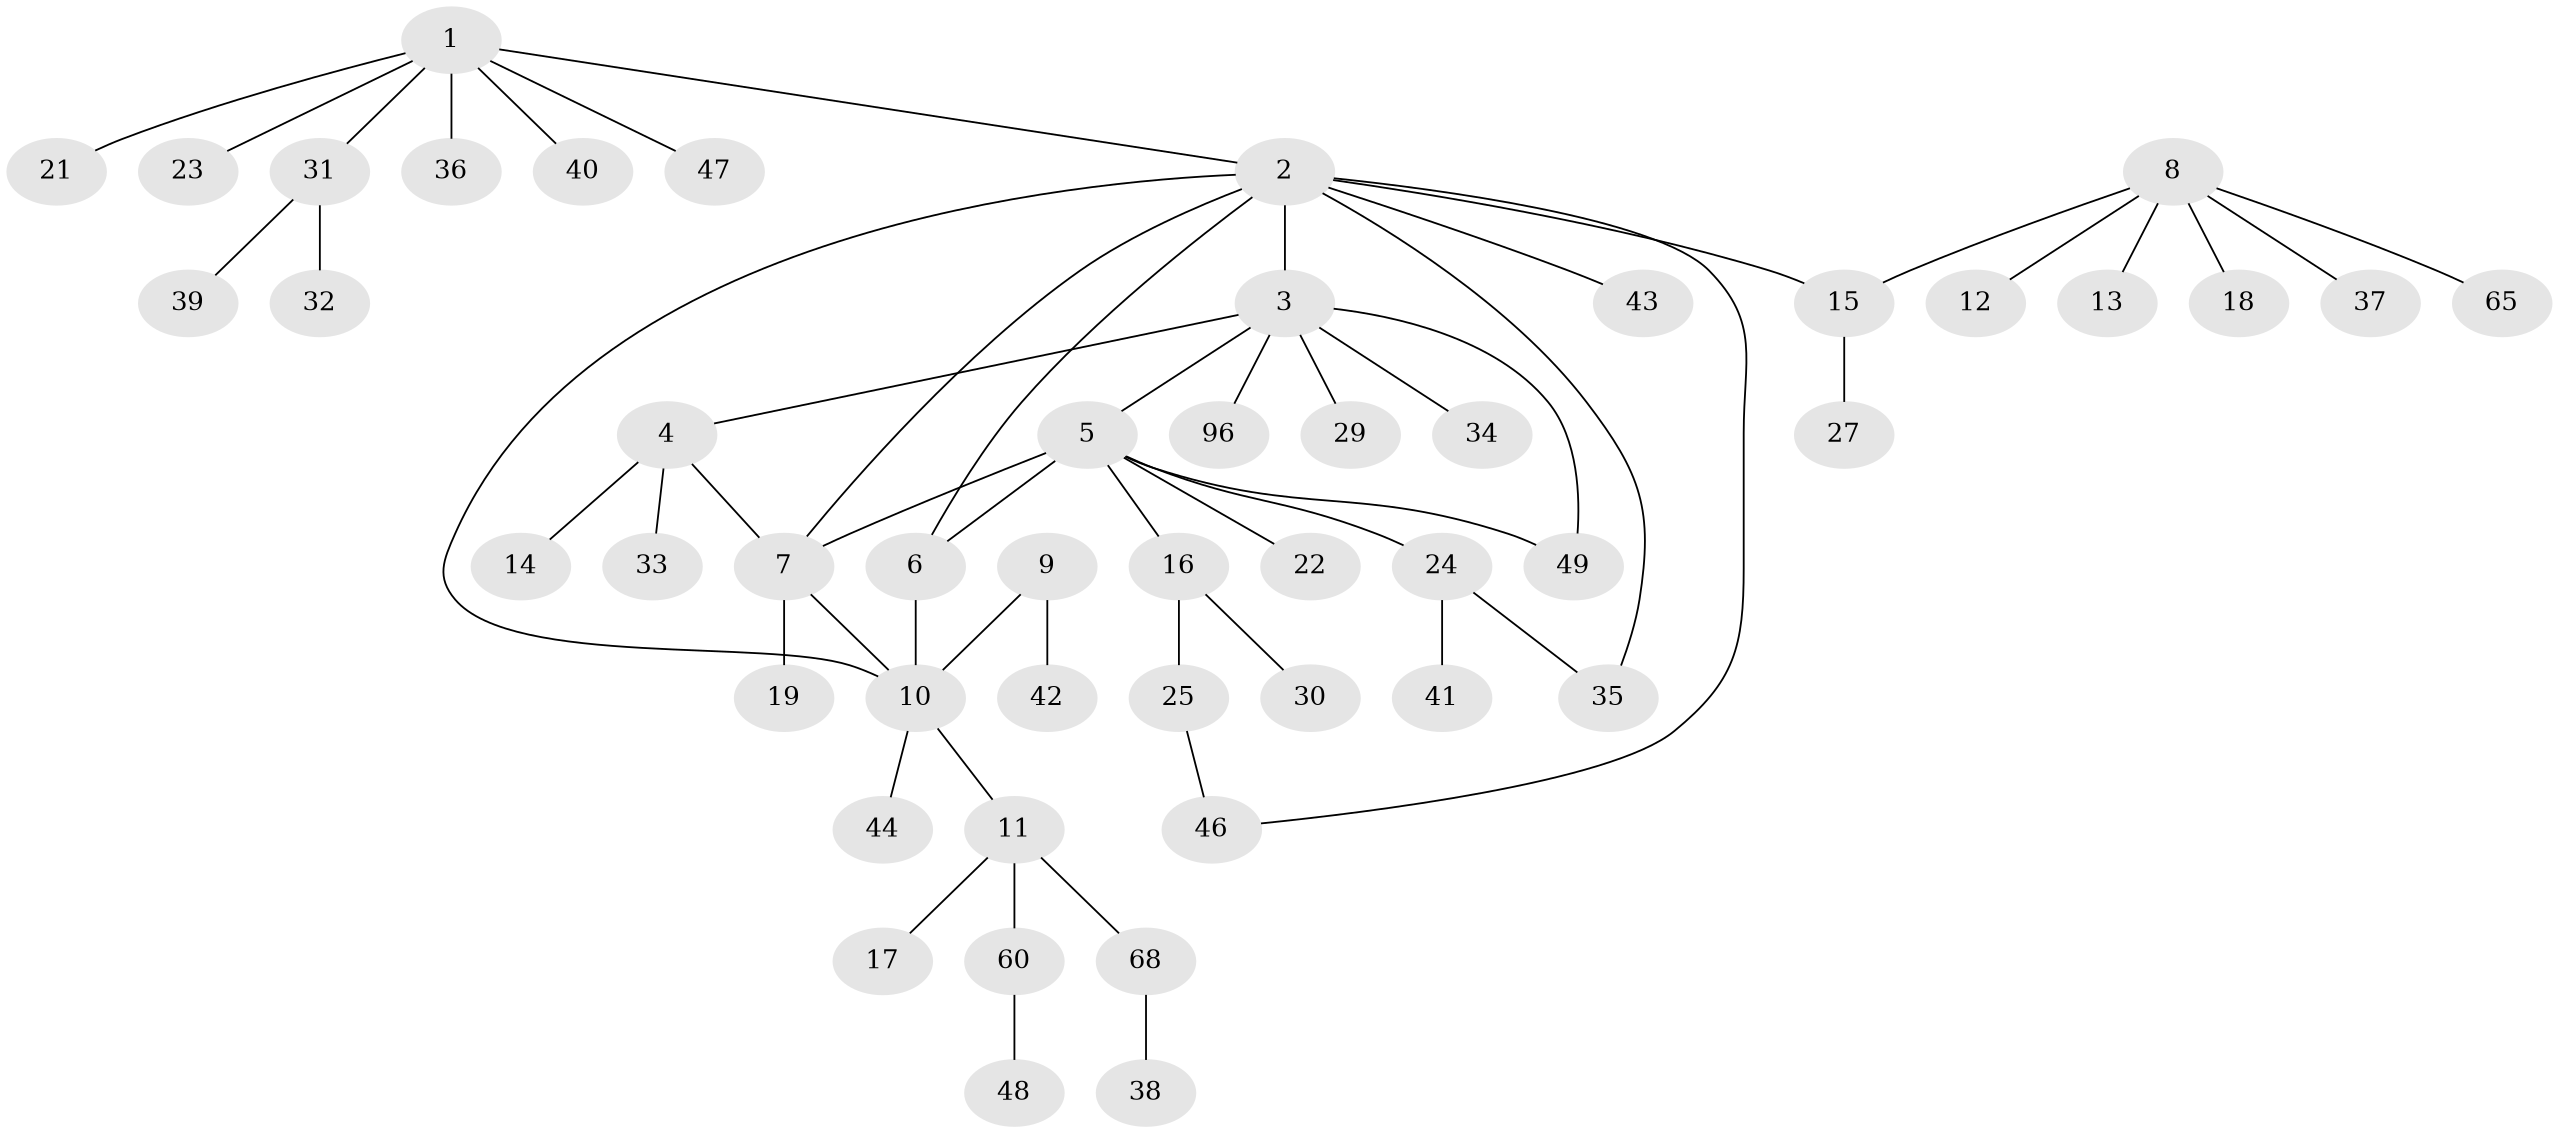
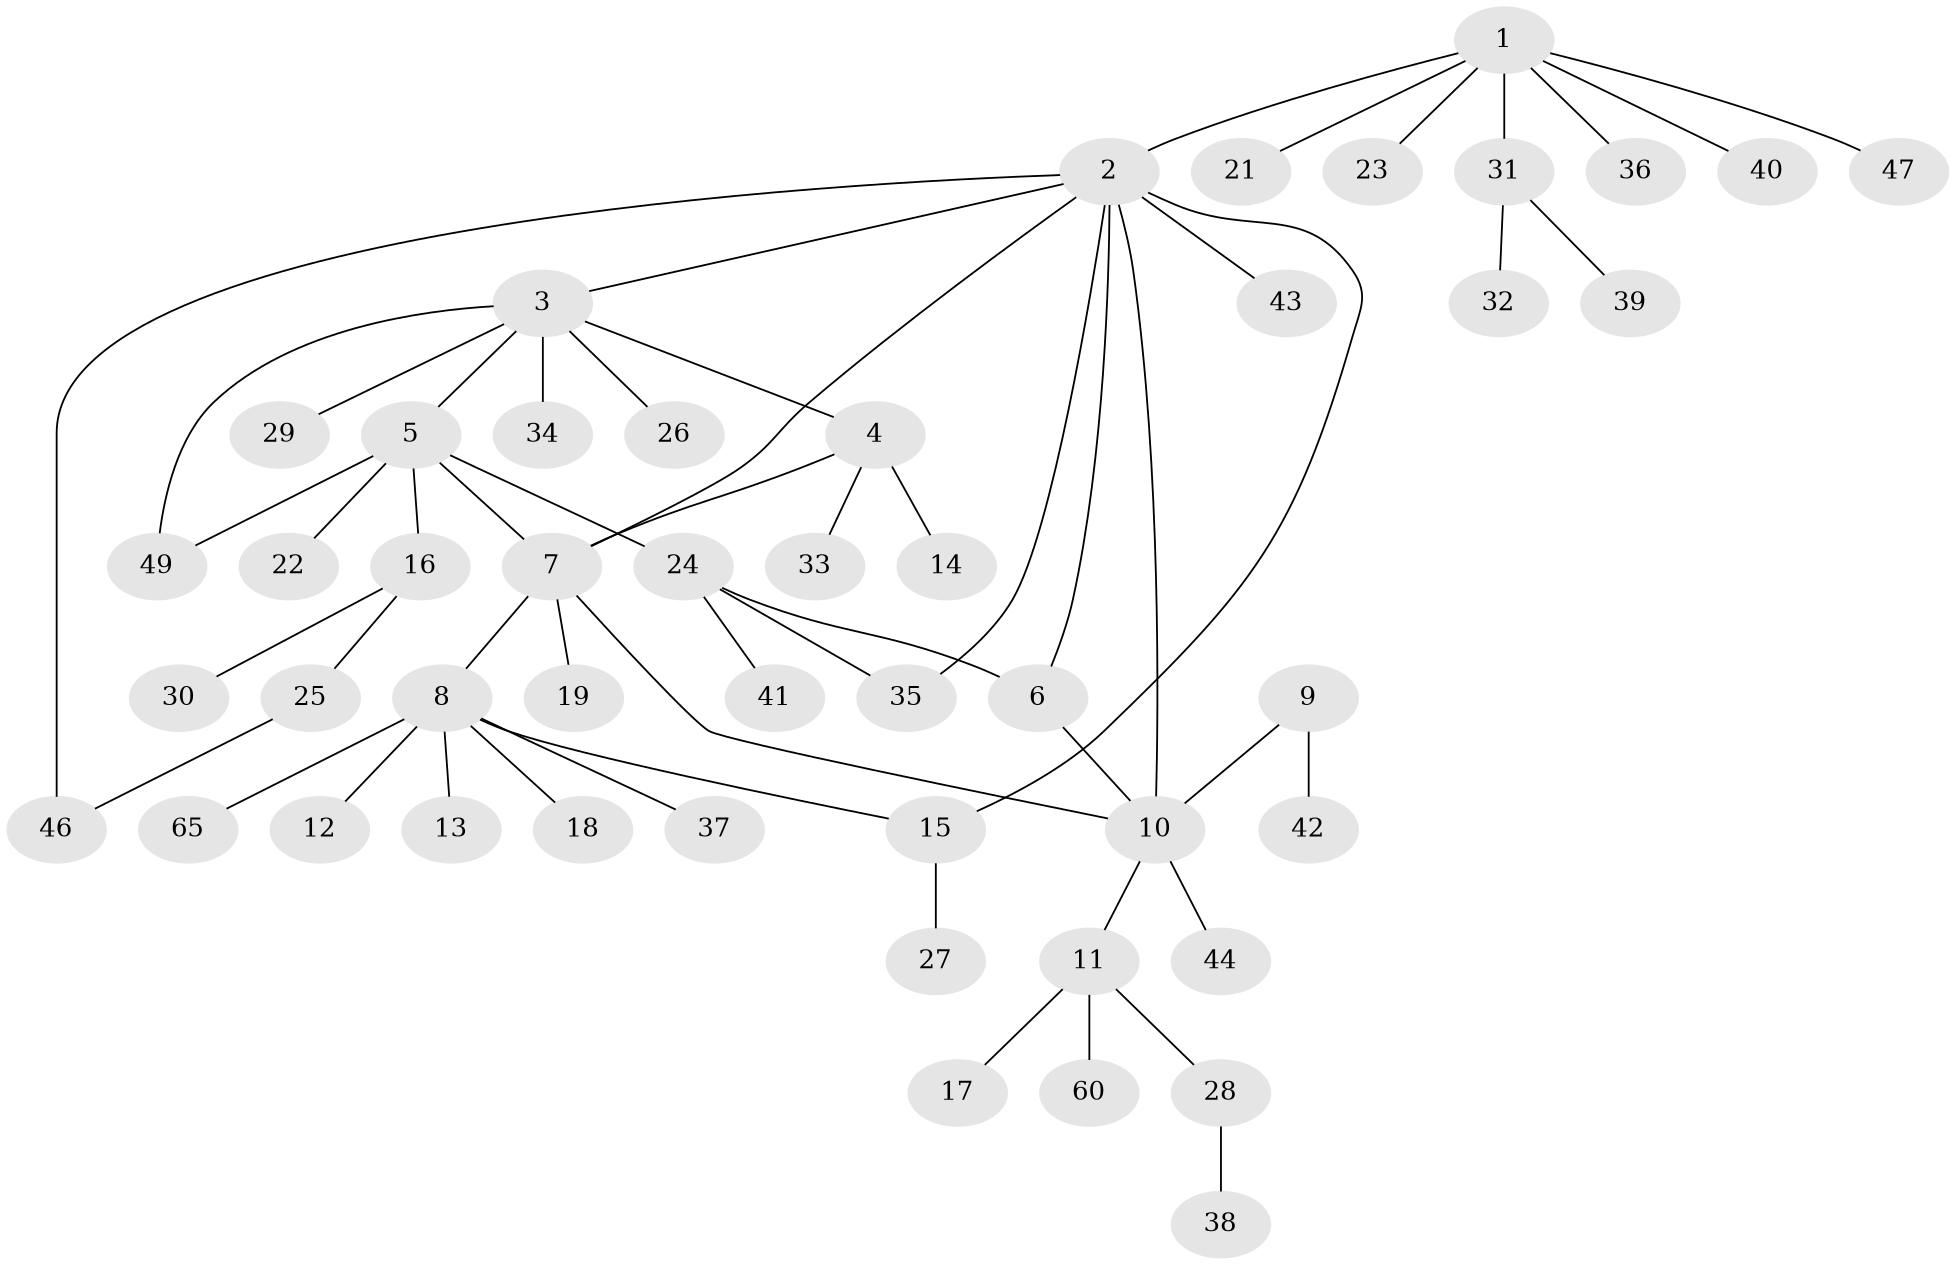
(1219, 435) -> (674, 435)
(1001, 501) -> (861, 632)
none -> (497, 632)
(1146, 961) -> (1221, 1093)
(1014, 1093) -> none
